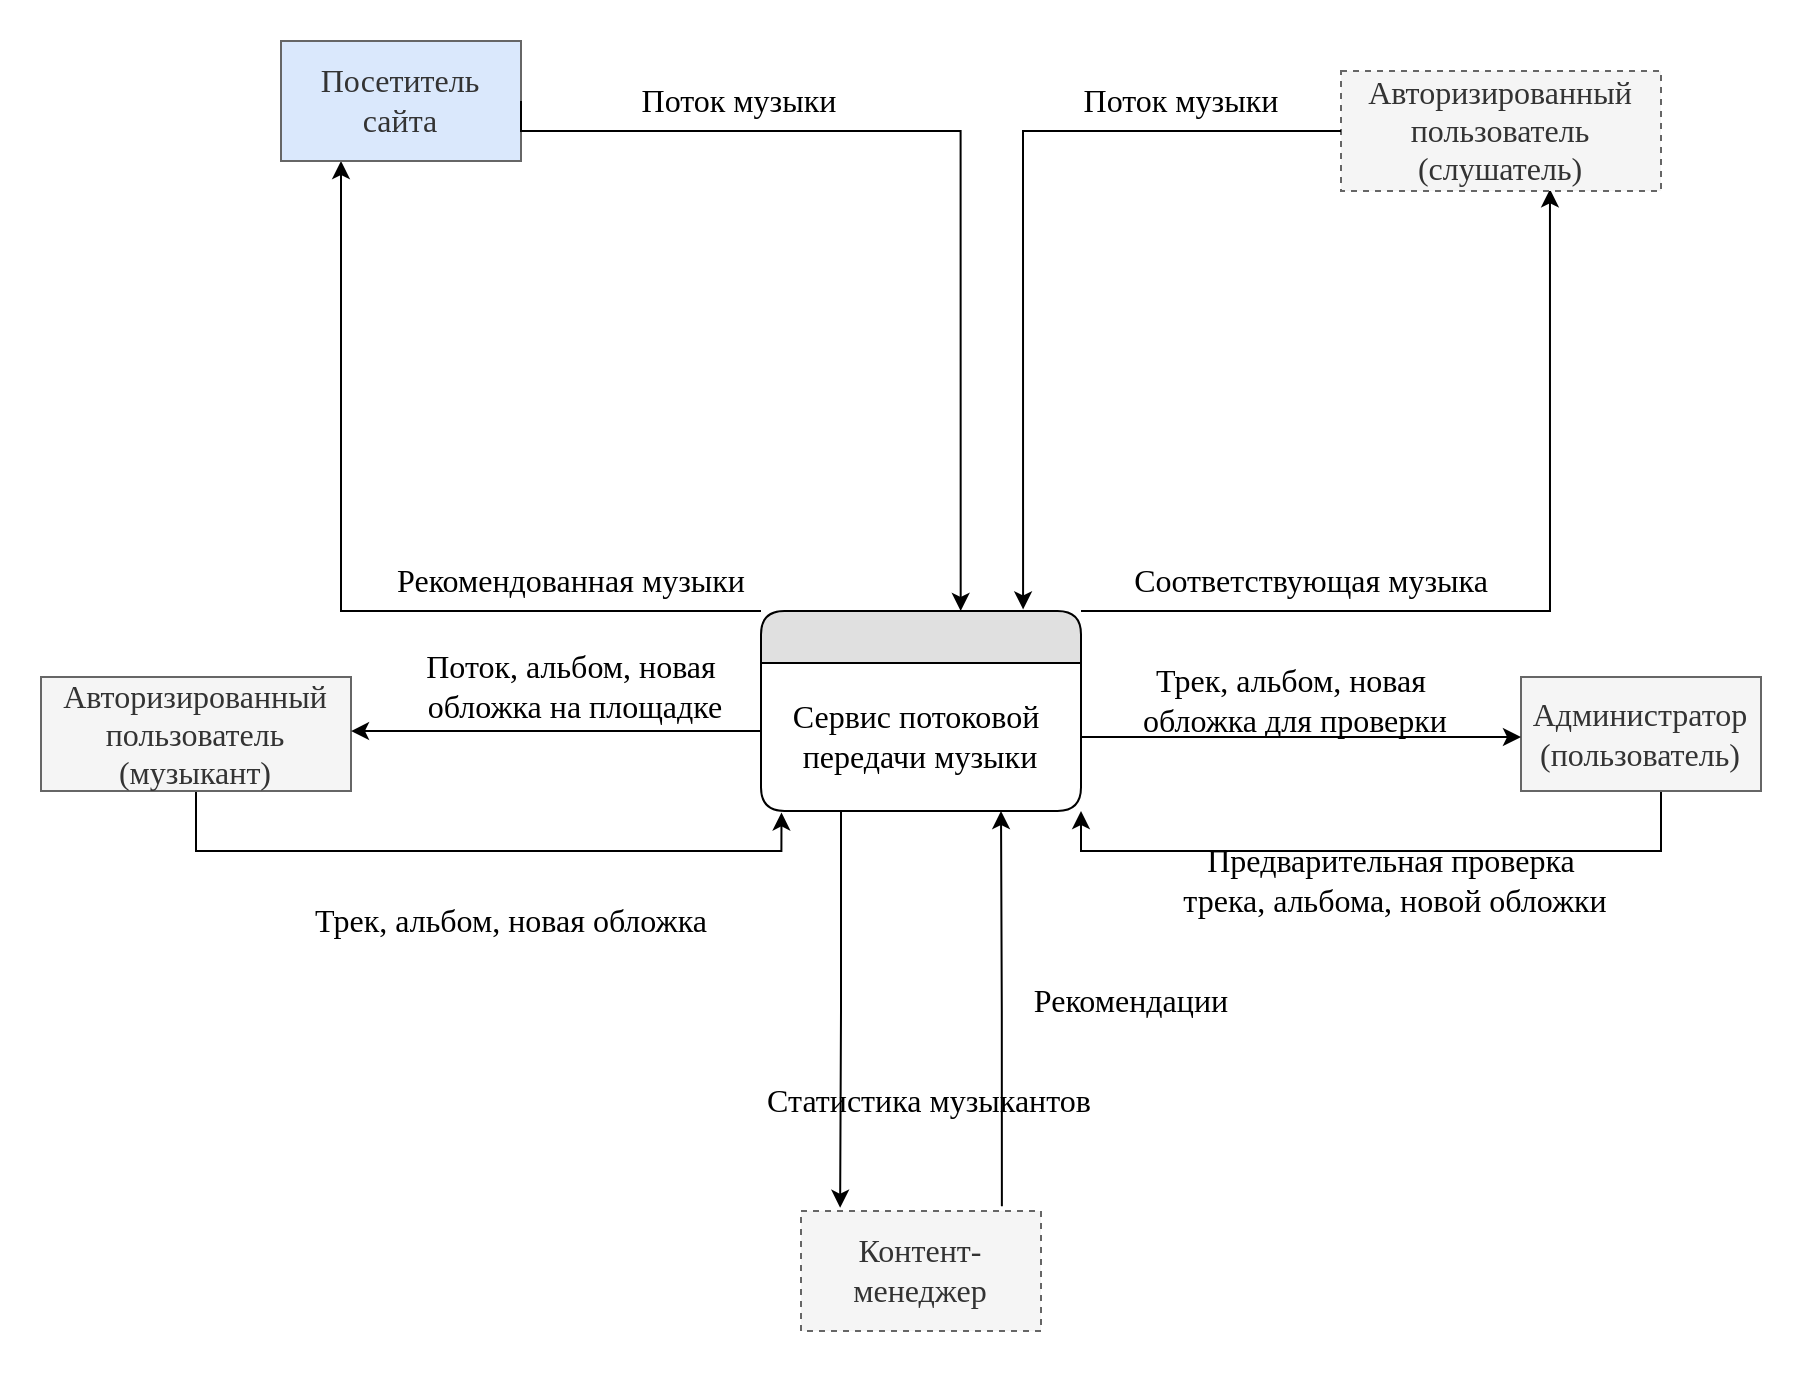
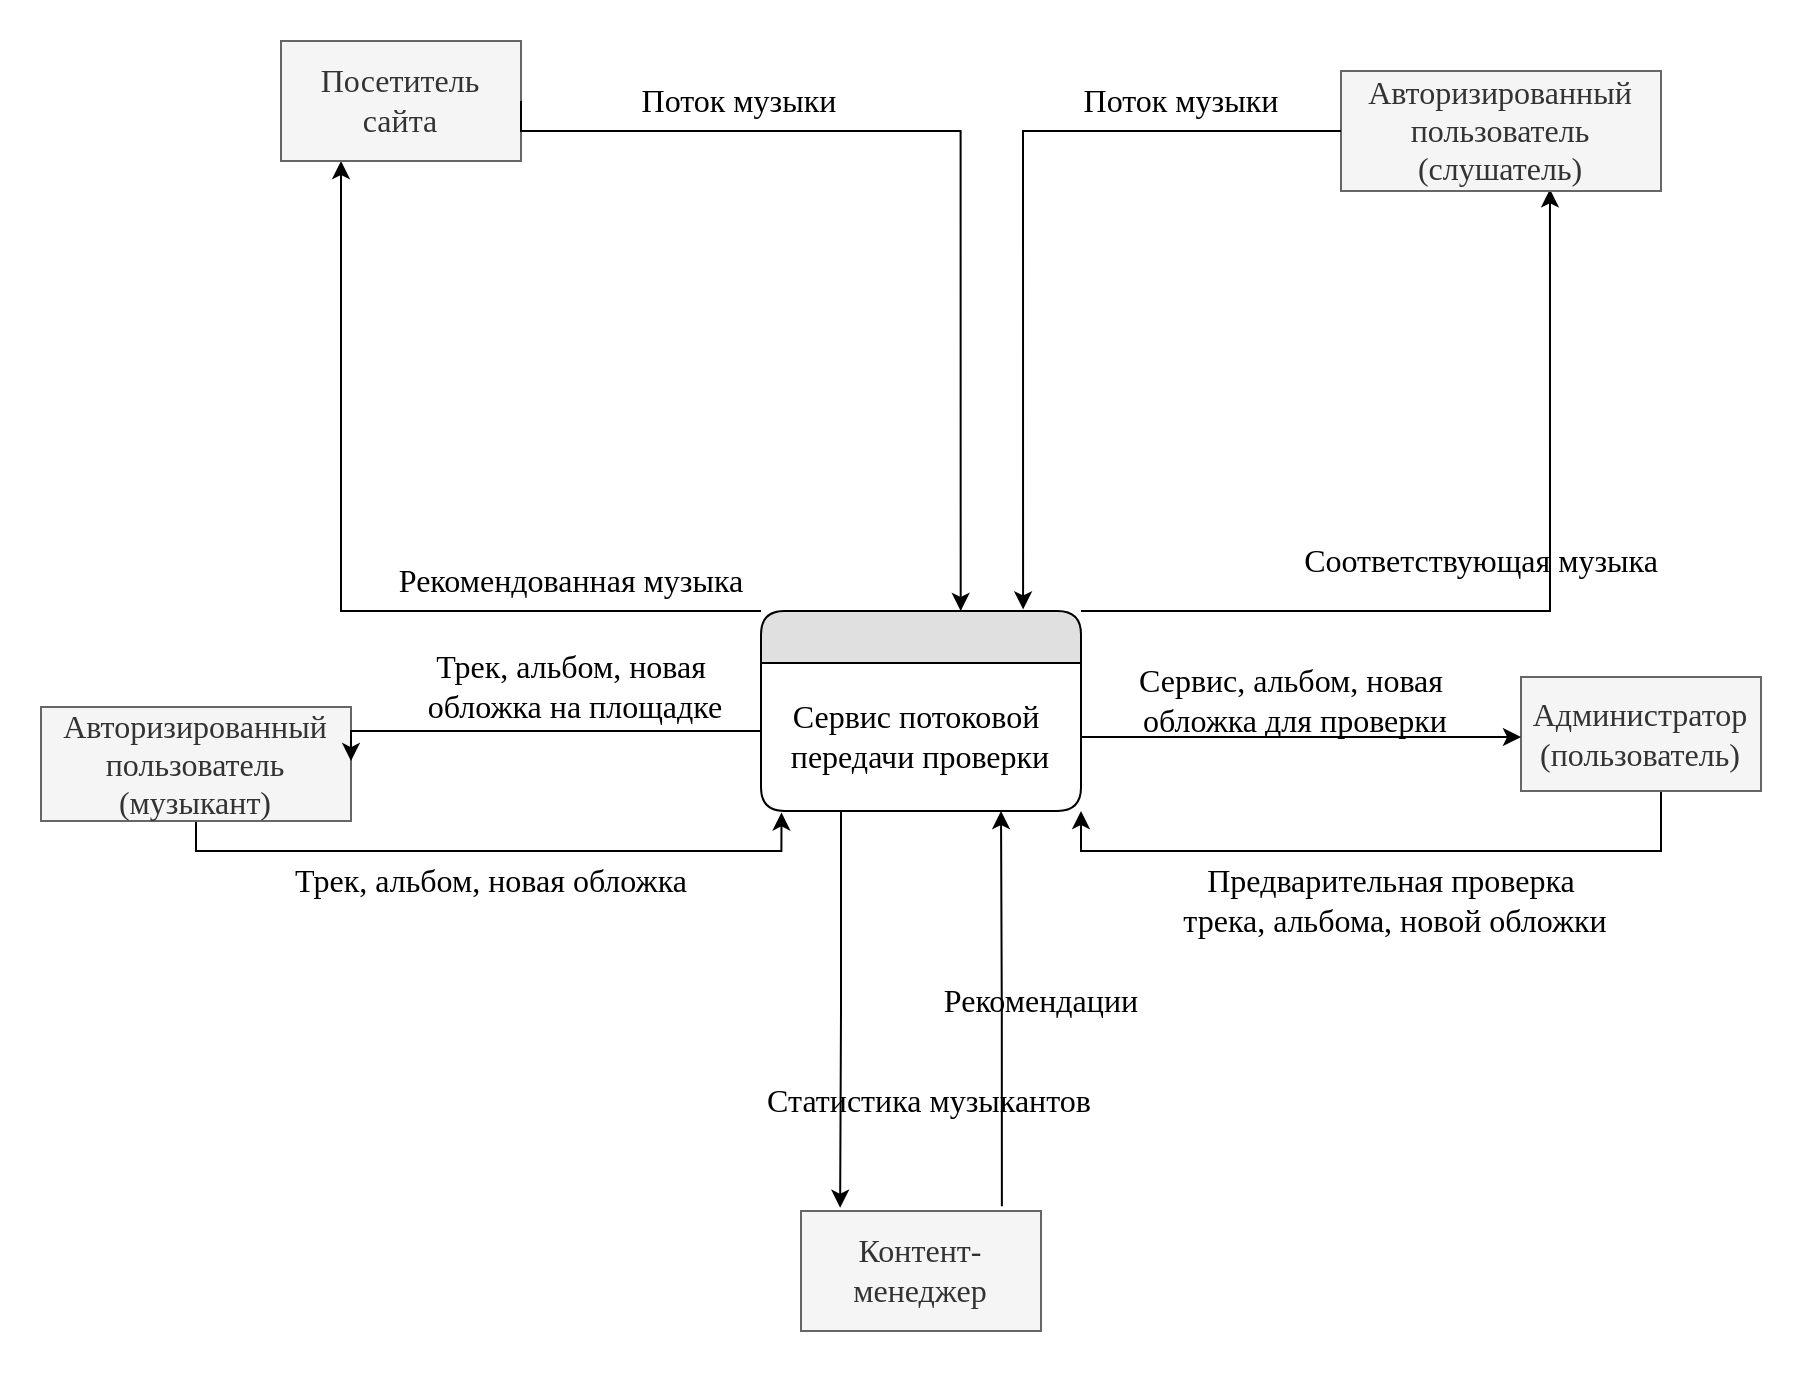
(401, 101) -> (401, 101)
(1501, 131) -> (1501, 131)
(572, 581) -> (572, 581)
(1311, 581) -> (1481, 561)
(572, 687) -> (572, 687)
(1292, 701) -> (1292, 701)
(196, 734) -> (196, 764)
(921, 737) -> (921, 737)
(1391, 881) -> (1391, 901)
(511, 921) -> (491, 881)
(1131, 1001) -> (1041, 1001)
(921, 1271) -> (921, 1271)
